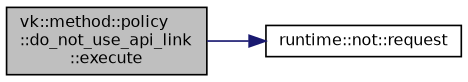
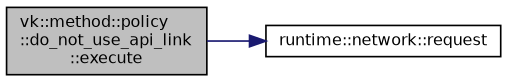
(364, 41) -> (383, 41)
